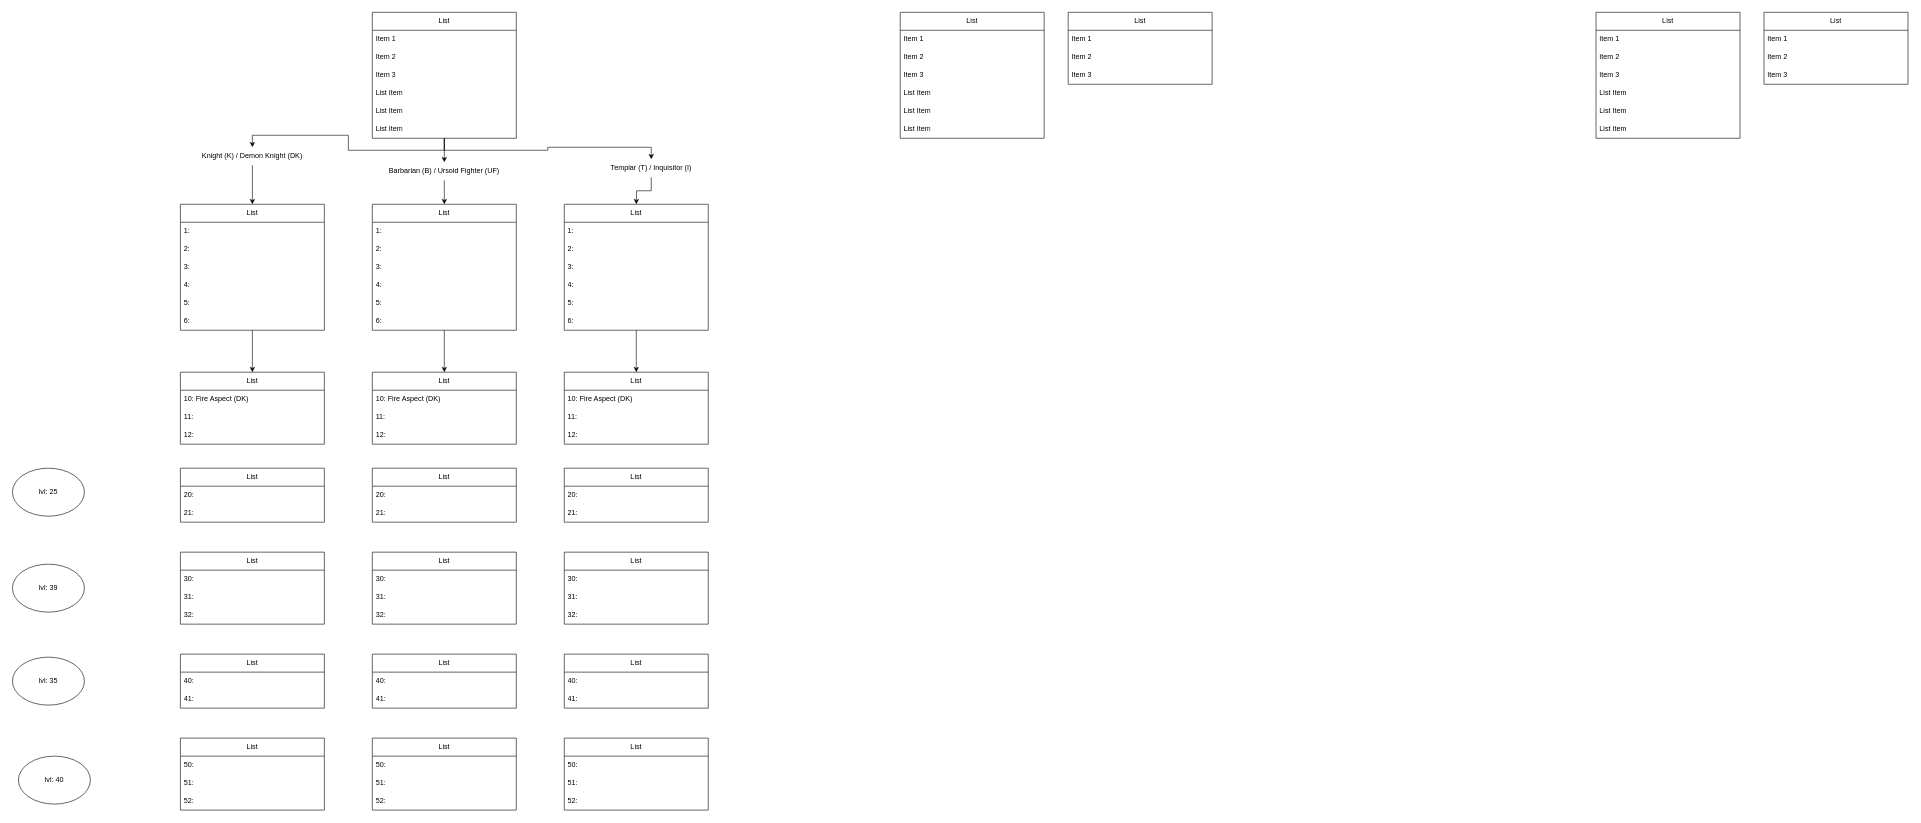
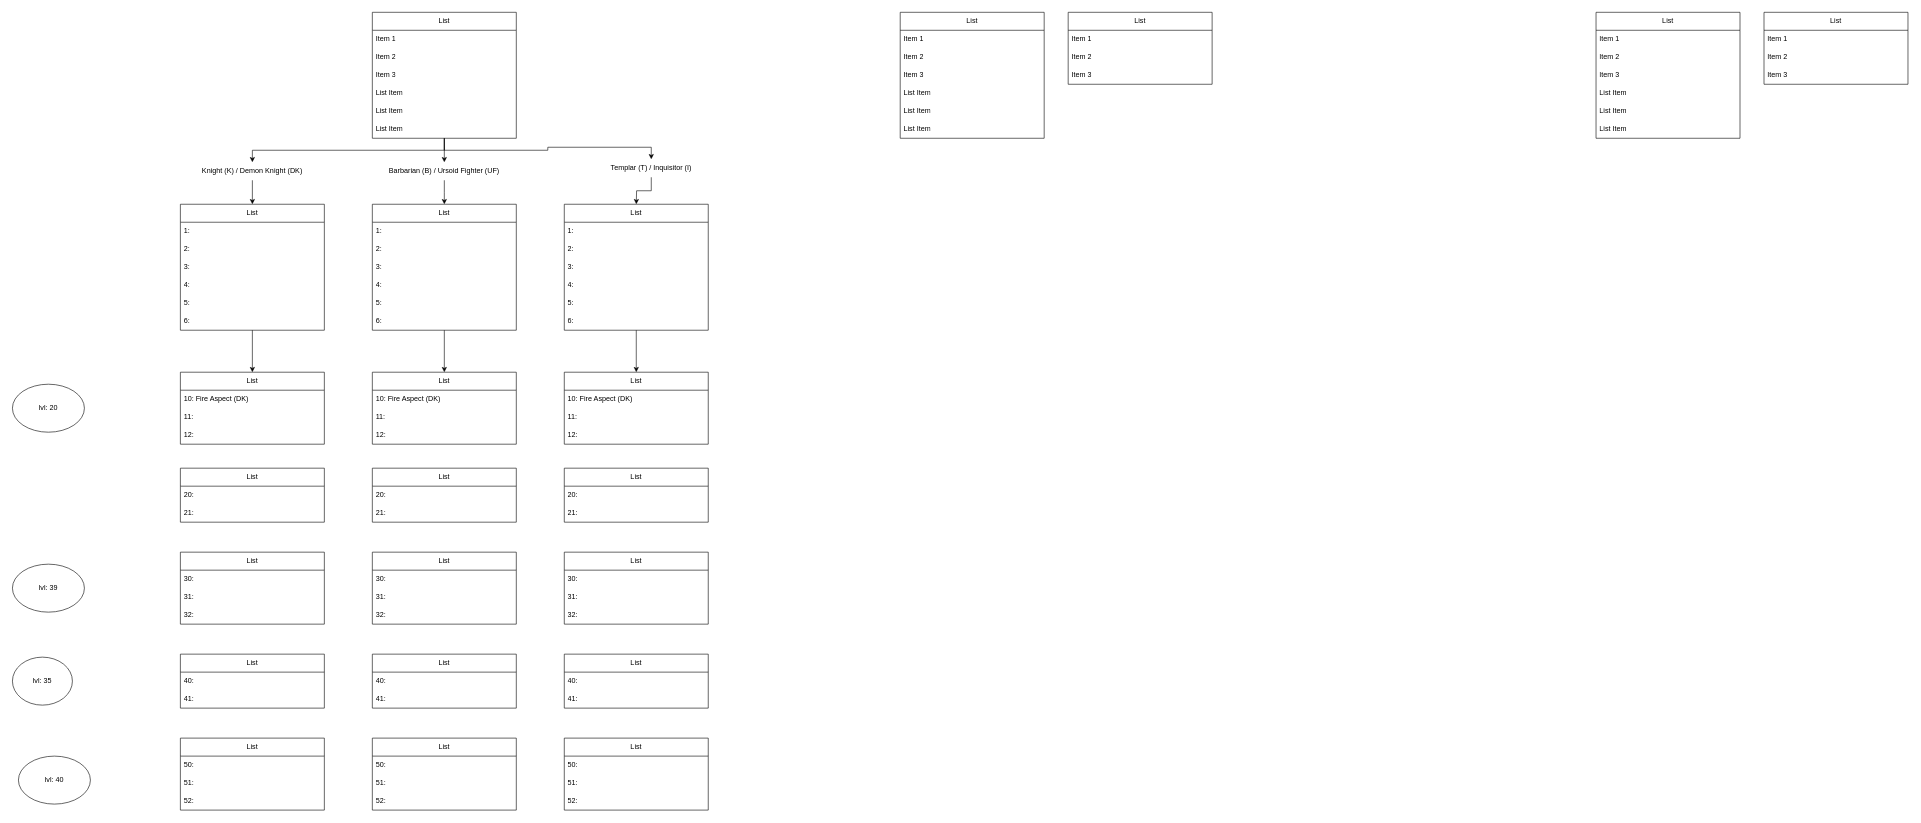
(252, 156) -> (252, 171)
none -> (48, 408)
(48, 492) -> none
(48, 681) -> (42, 681)
